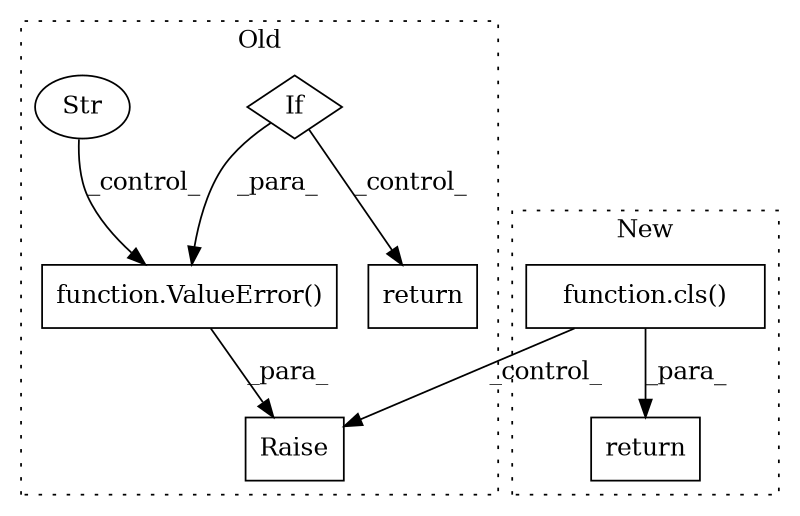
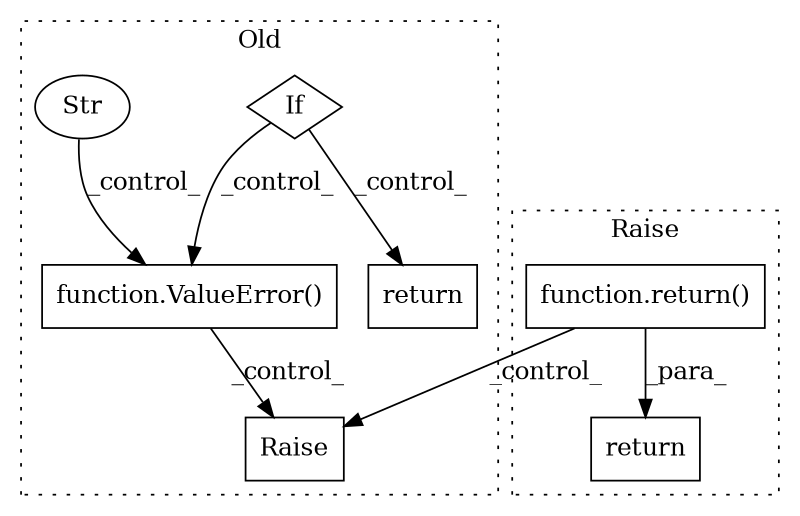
(277, 183) -> (277, 183)
(646, 231) -> (646, 231)
(646, 296) -> (646, 296)
(288, 373) -> (288, 373)
